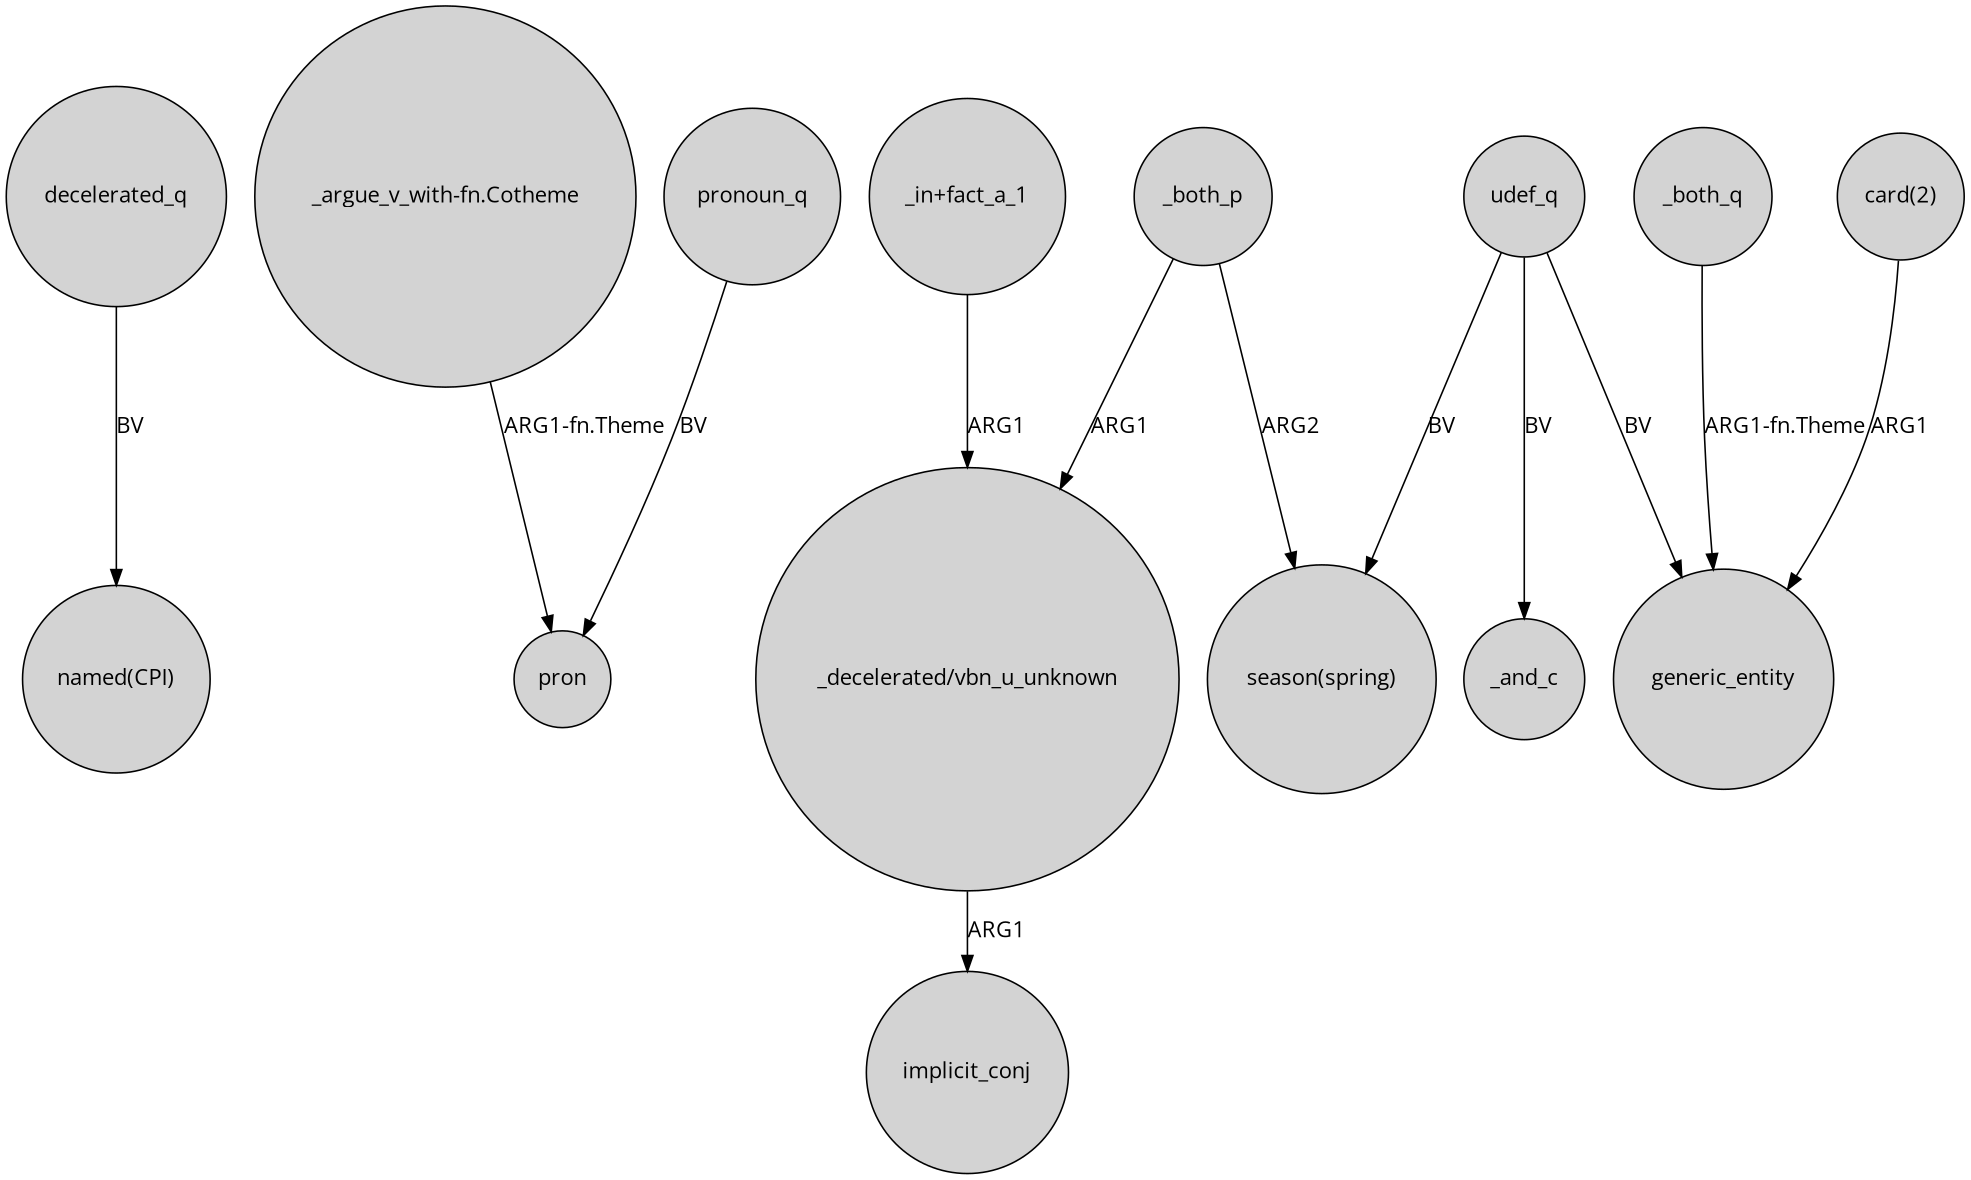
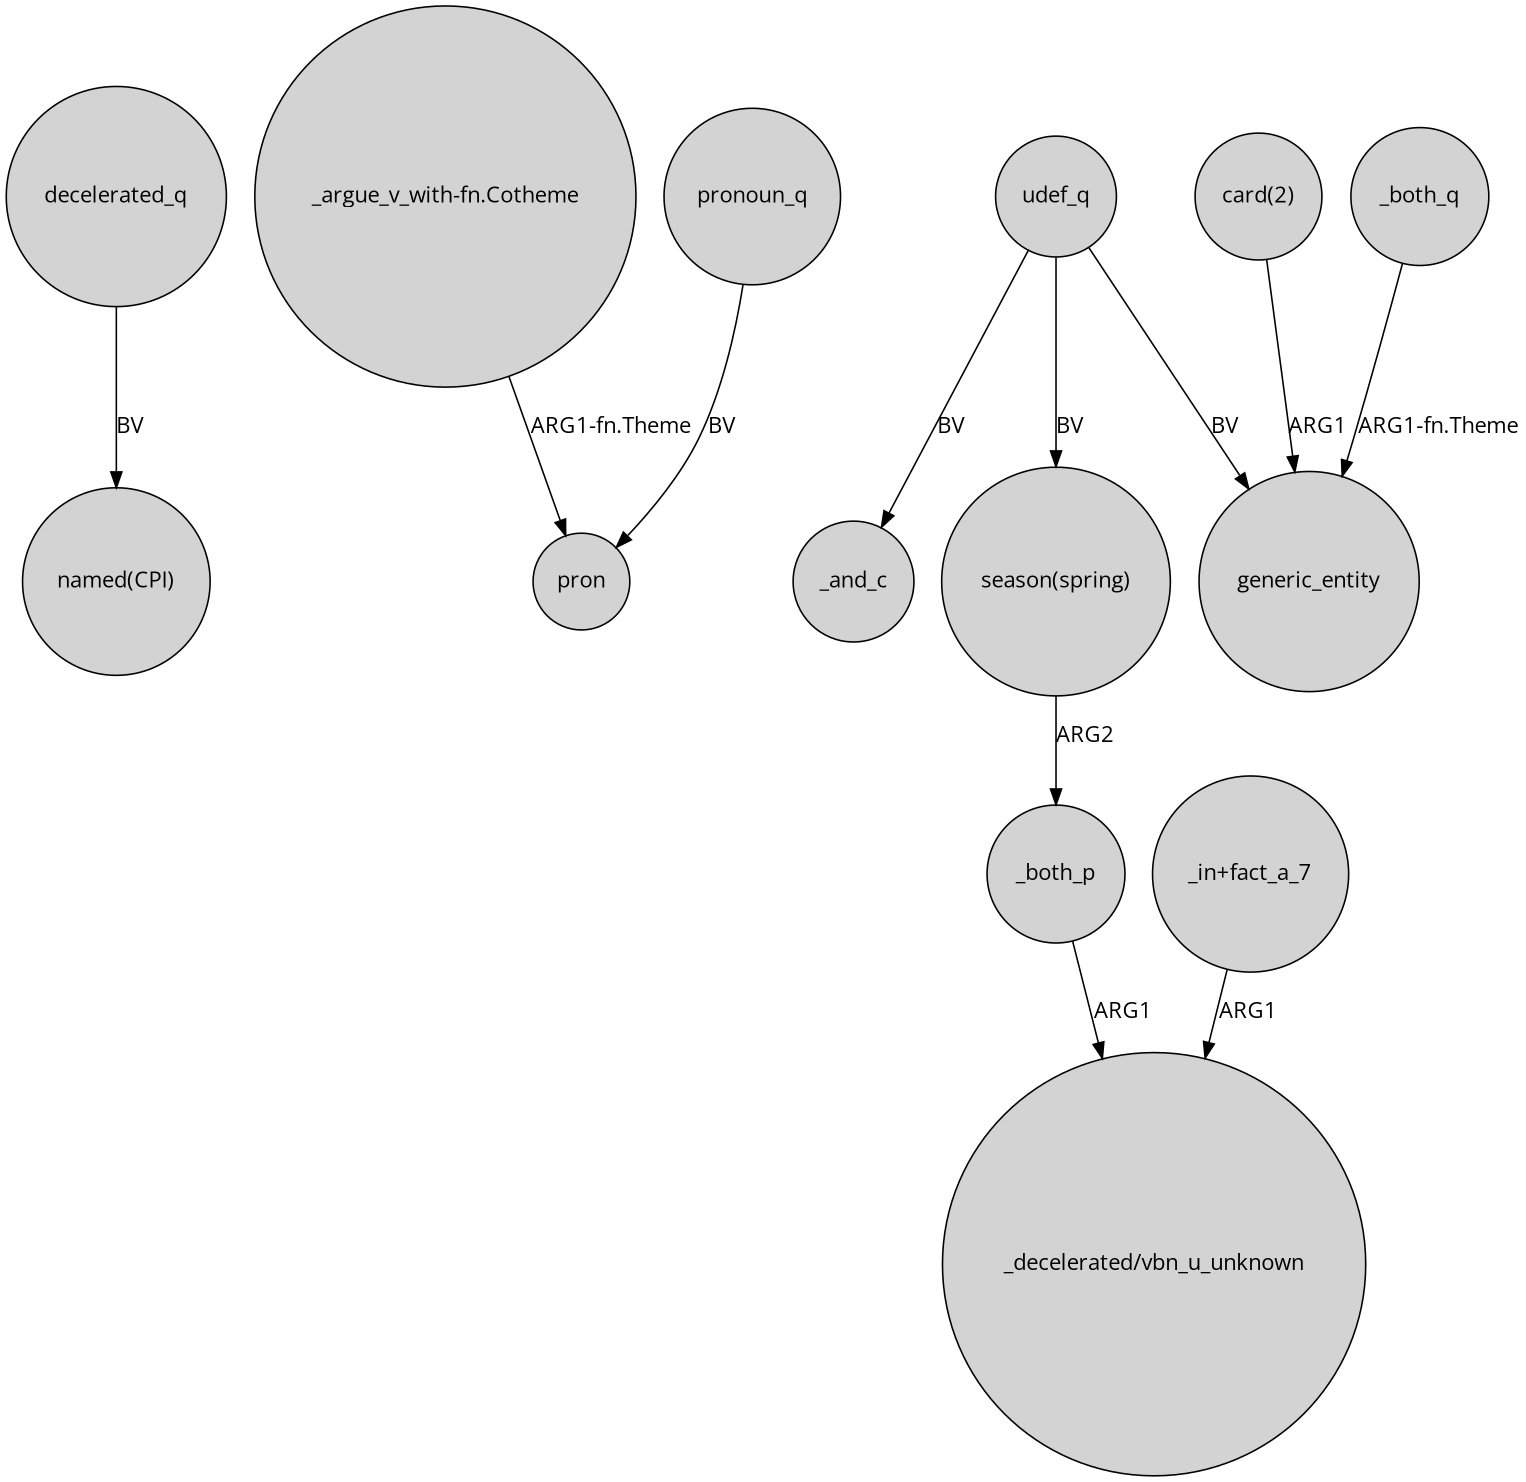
(967, 197) -> (1251, 874)
(1255, 408) -> (1056, 742)
(967, 1072) -> none
